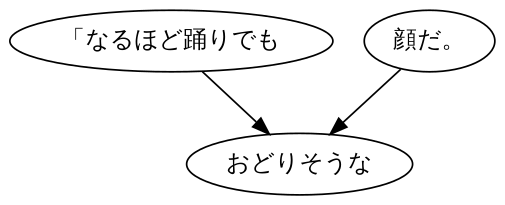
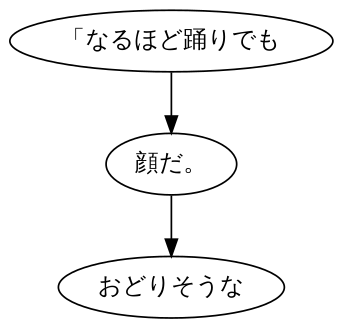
(229, 97) -> (171, 94)
